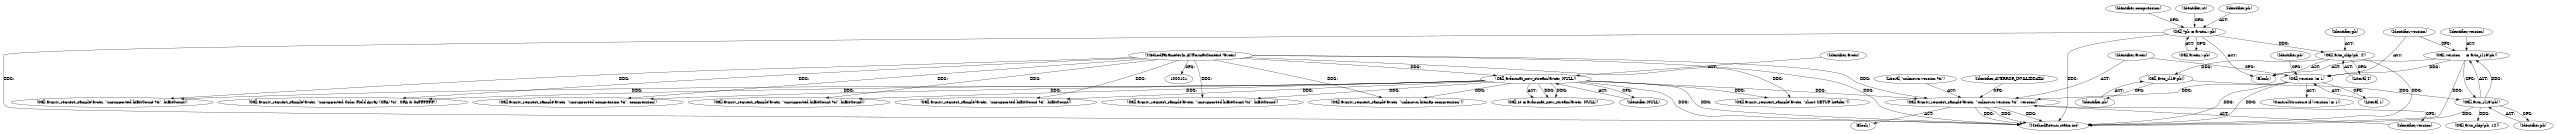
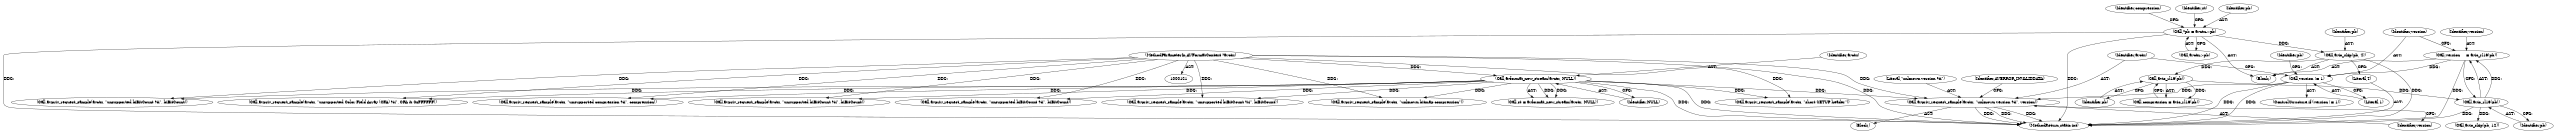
(1191, 67) -> (1191, 67)
(2345, 71) -> (2303, 118)
none -> (2166, 102)
